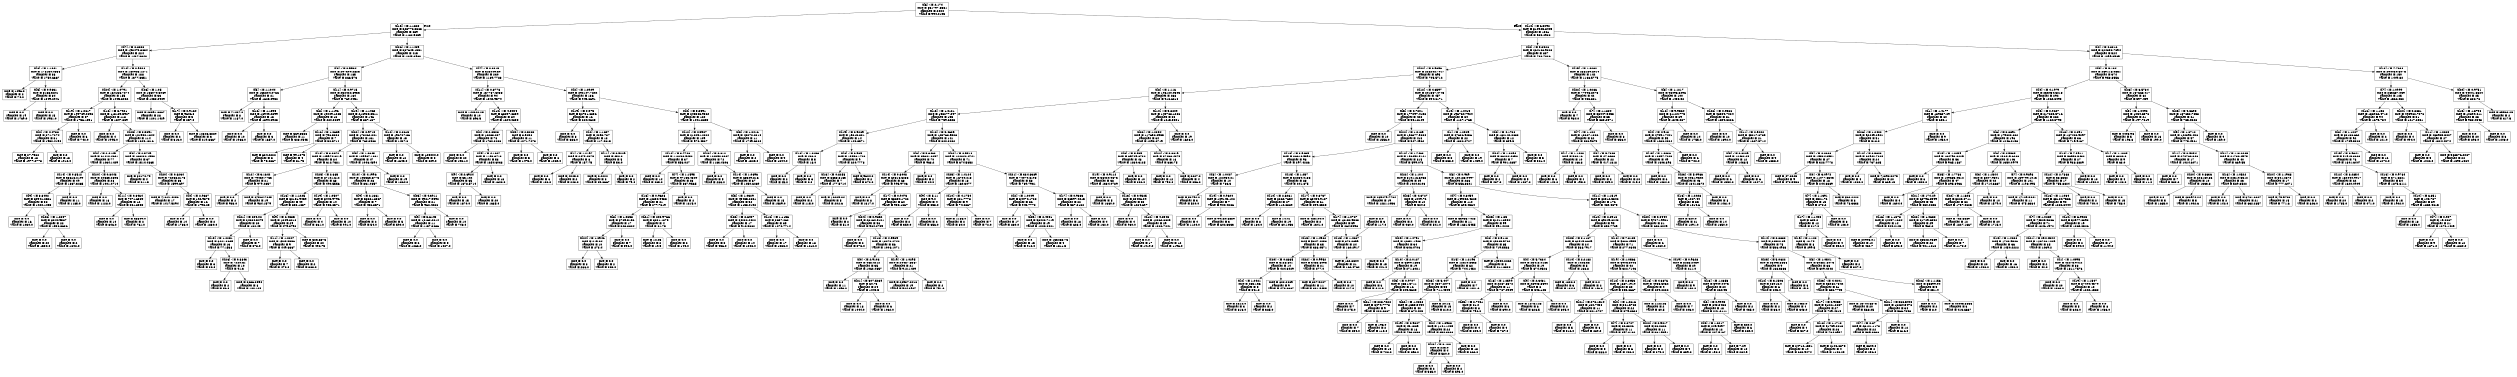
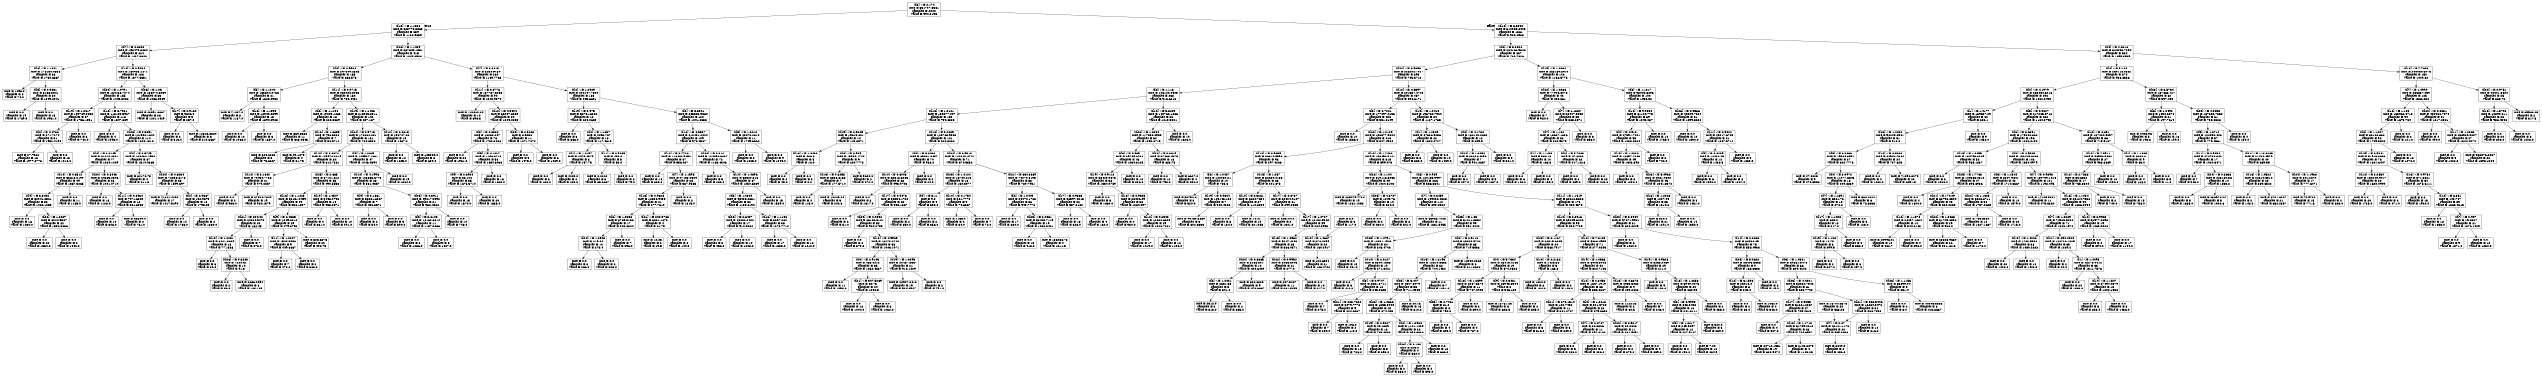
(1189, 222) -> none
none -> (1852, 264)
